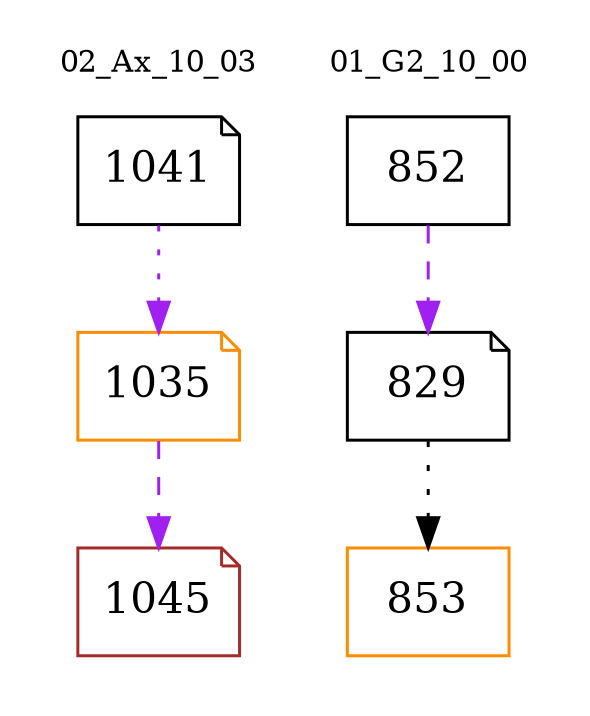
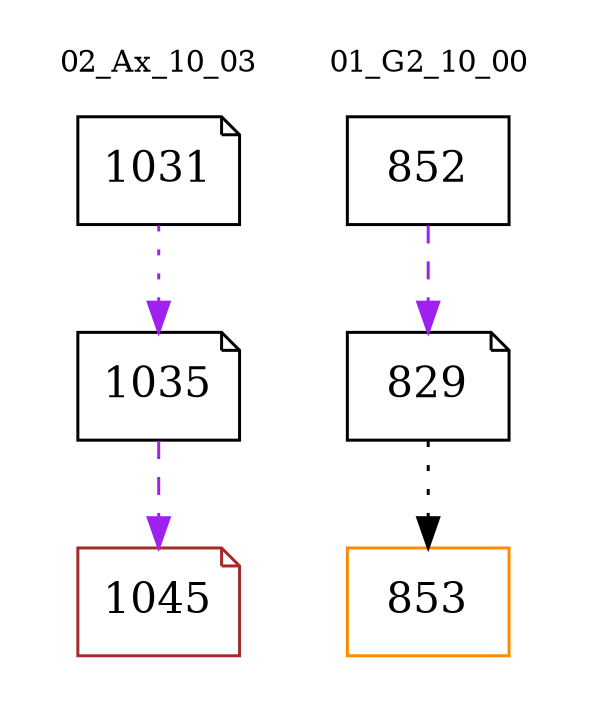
(159, 171) -> (159, 171)
(159, 386) -> (159, 386)
